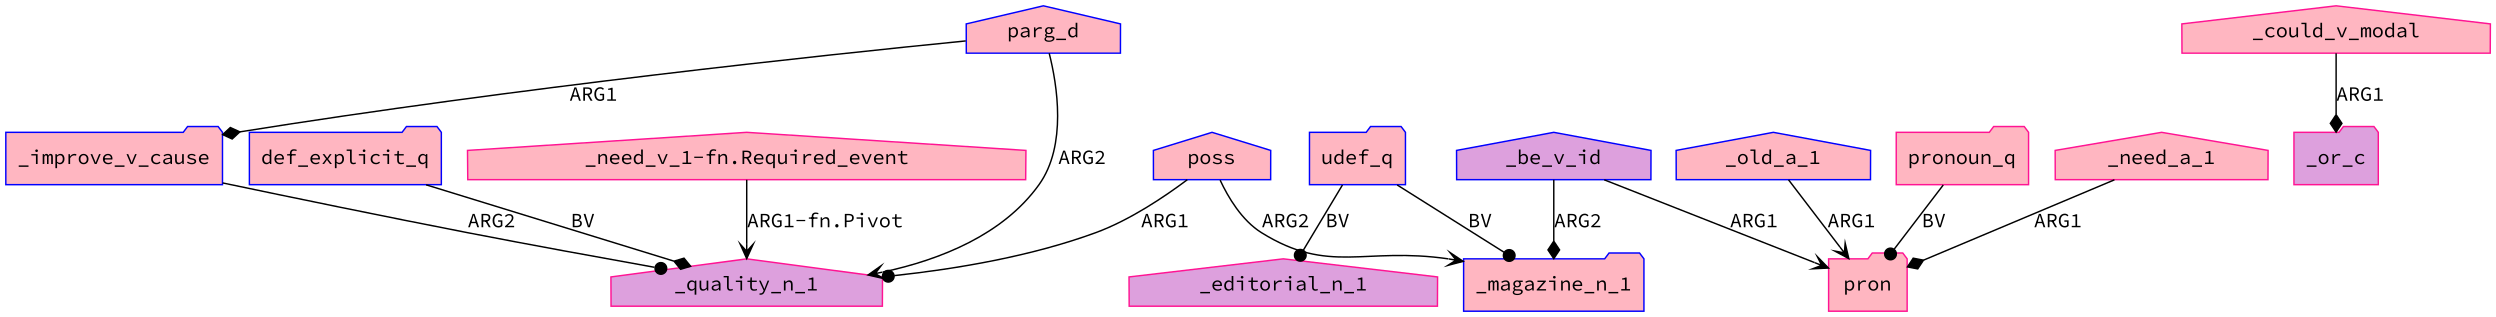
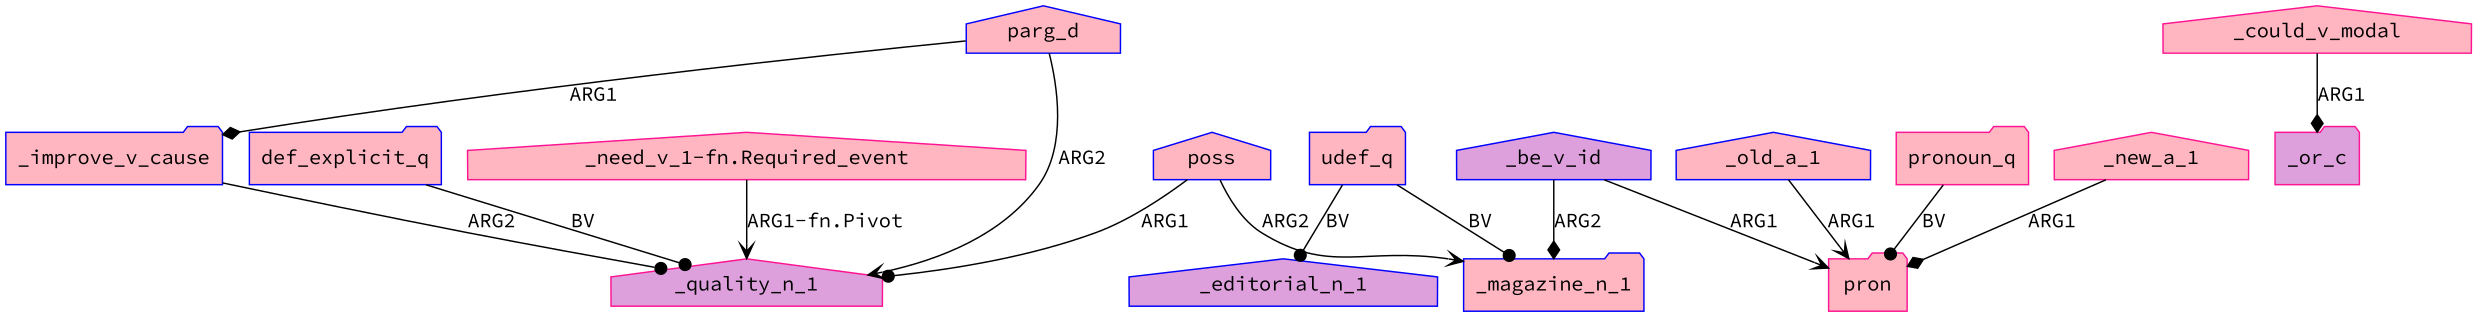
(2162, 159) -> (2151, 159)
(550, 223) -> (553, 224)
(1283, 285) -> (1283, 285)
